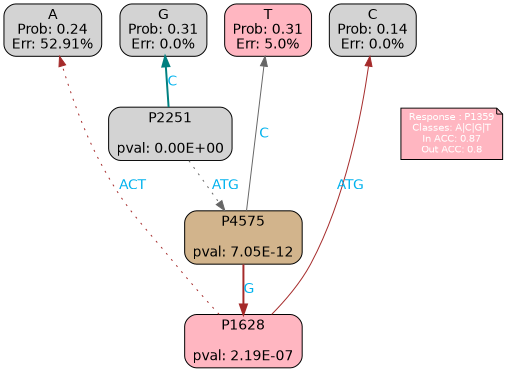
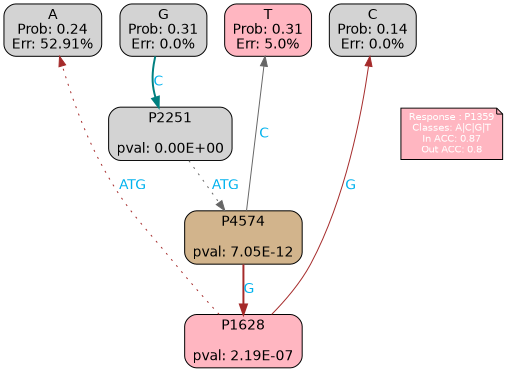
(167, 87) -> (153, 77)
(133, 186) -> (133, 186)
(351, 186) -> (351, 186)
(243, 237) -> (243, 237)
